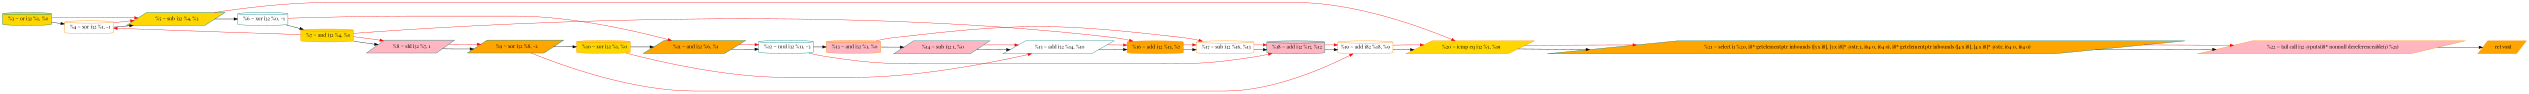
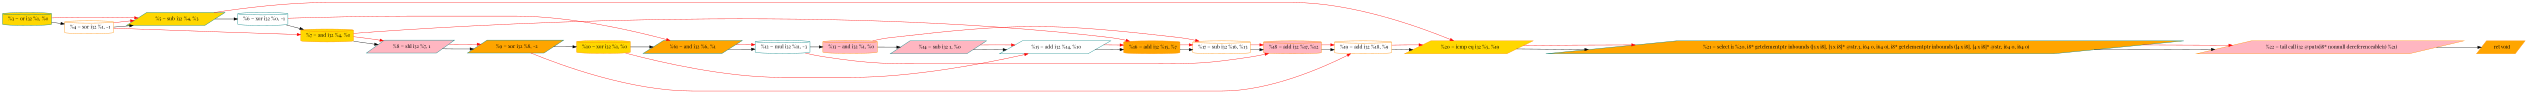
(209, 32) -> (205, 31)
(694, 47) -> (693, 47)
(1296, 47) -> (1292, 47)
(1365, 47) -> (1363, 47)
